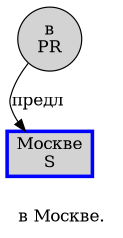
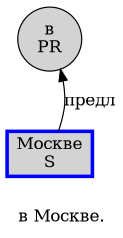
(12, 92) -> (64, 106)
